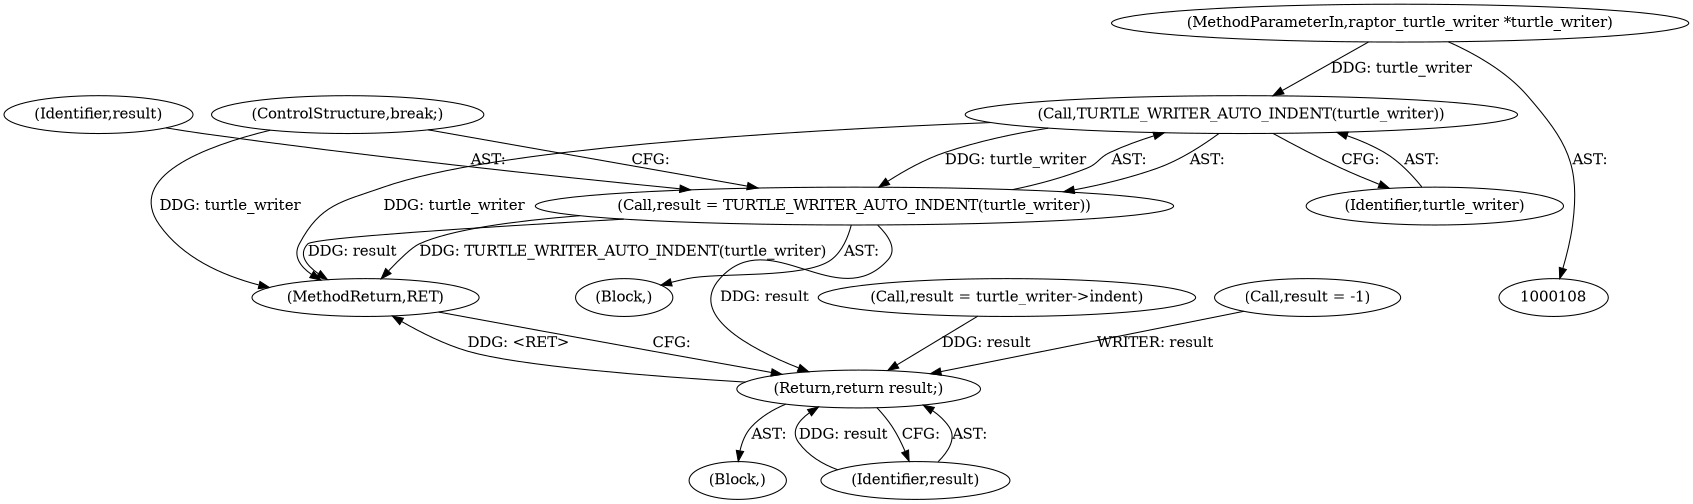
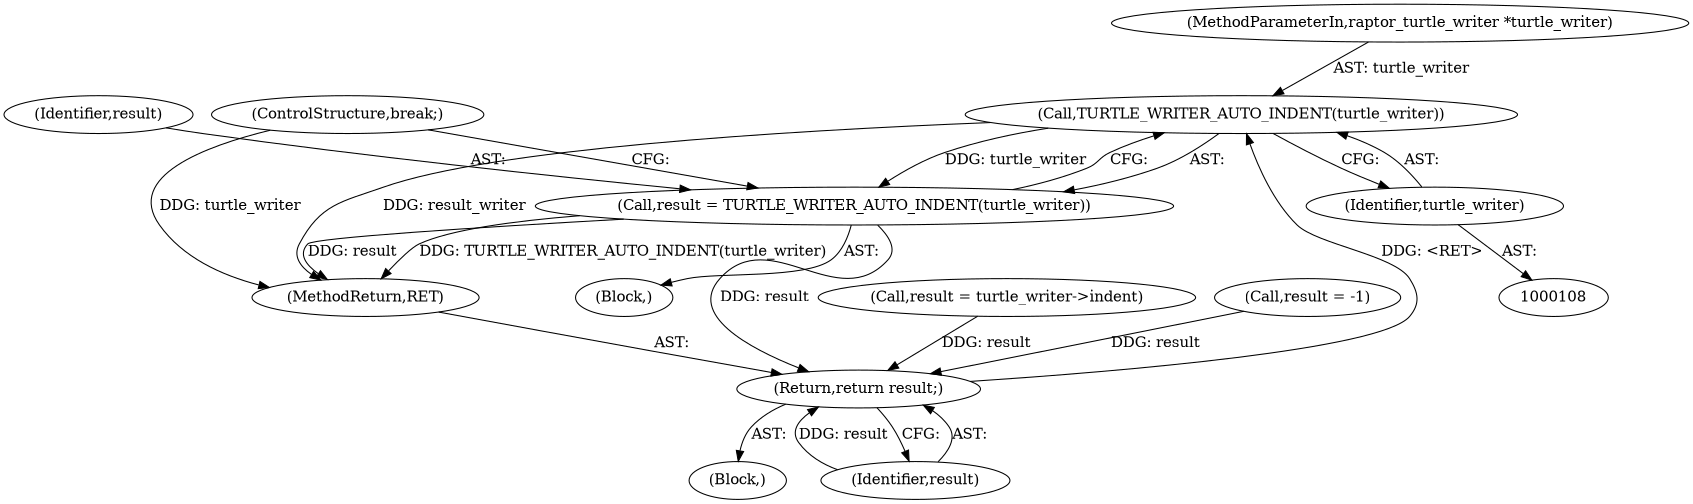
(1402, 69) -> (1402, 69)
(1555, 132) -> (1491, 249)
(1132, 160) -> (1132, 160)
(454, 206) -> (454, 206)
(674, 343) -> (674, 343)
(1156, 343) -> (1156, 343)
(570, 368) -> (1322, 344)
